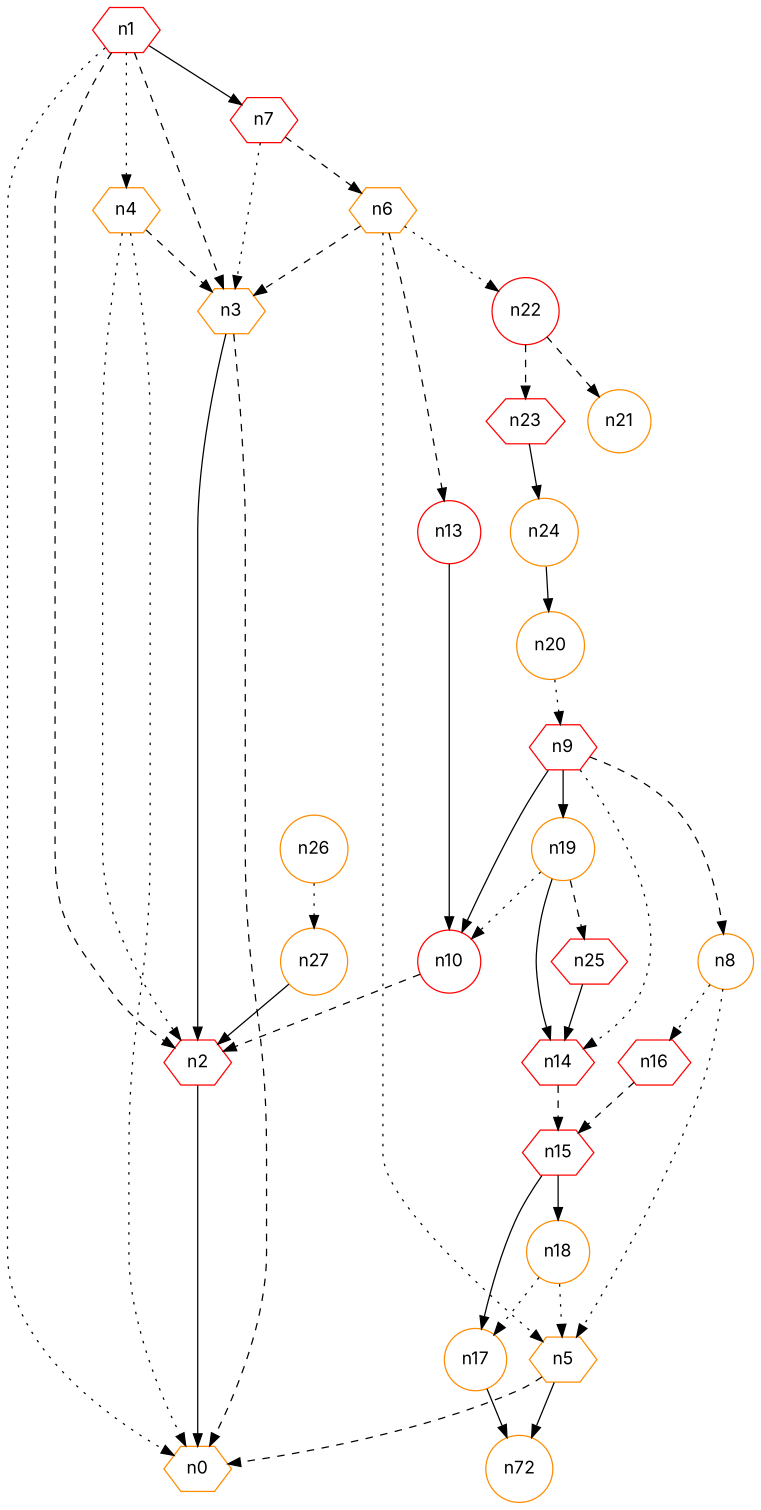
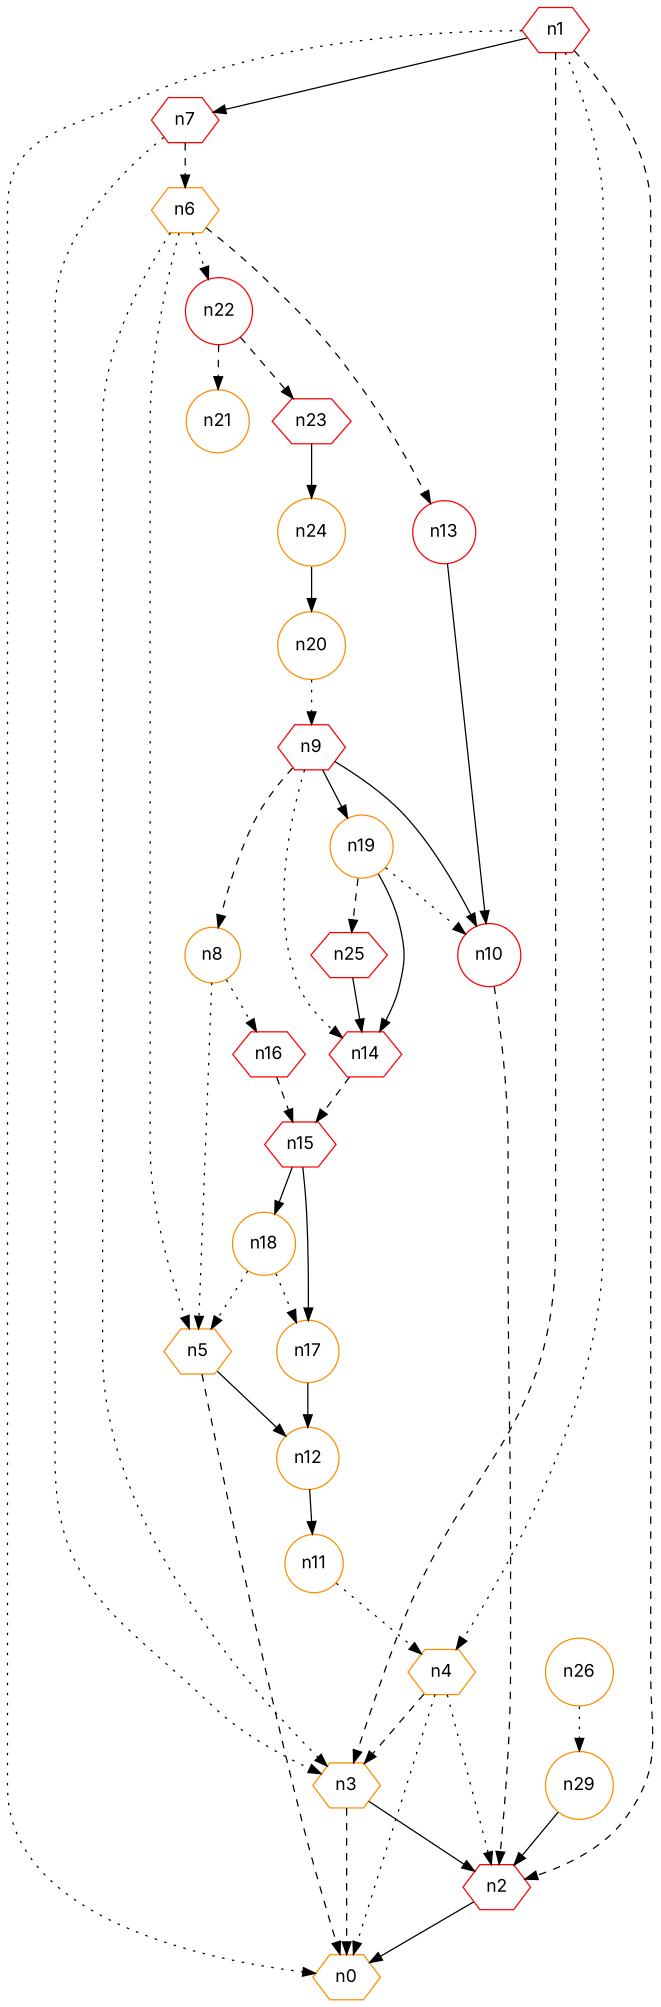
(313, 257) -> (103, 1020)
(314, 962) -> (579, 1785)
(519, 1469) -> (308, 1458)
none -> (314, 1563)
